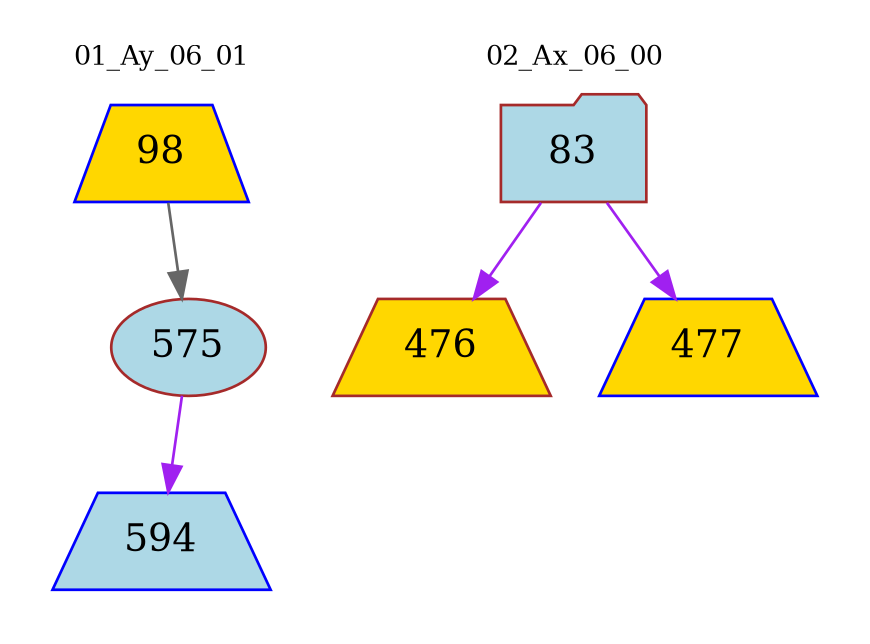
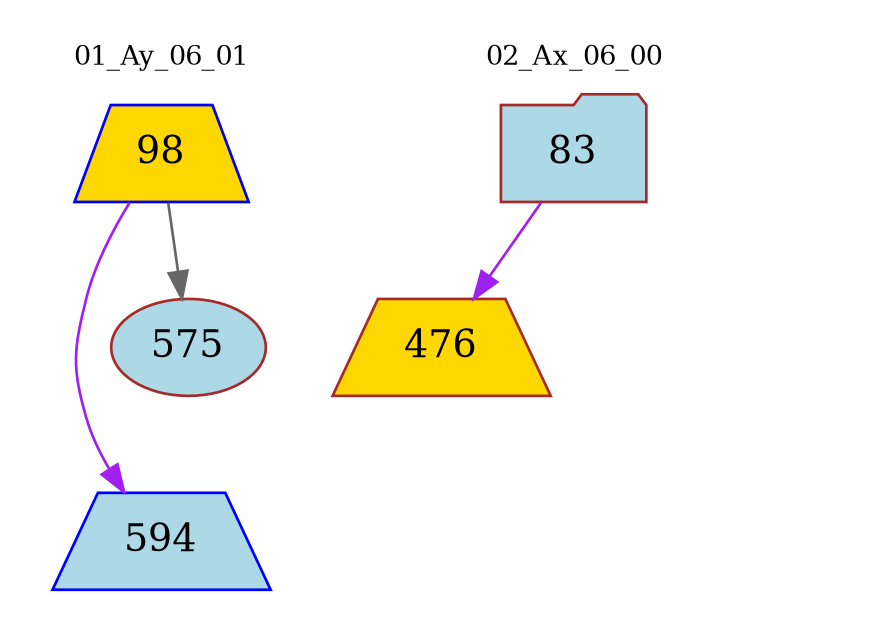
(708, 347) -> none
(177, 430) -> (79, 333)
